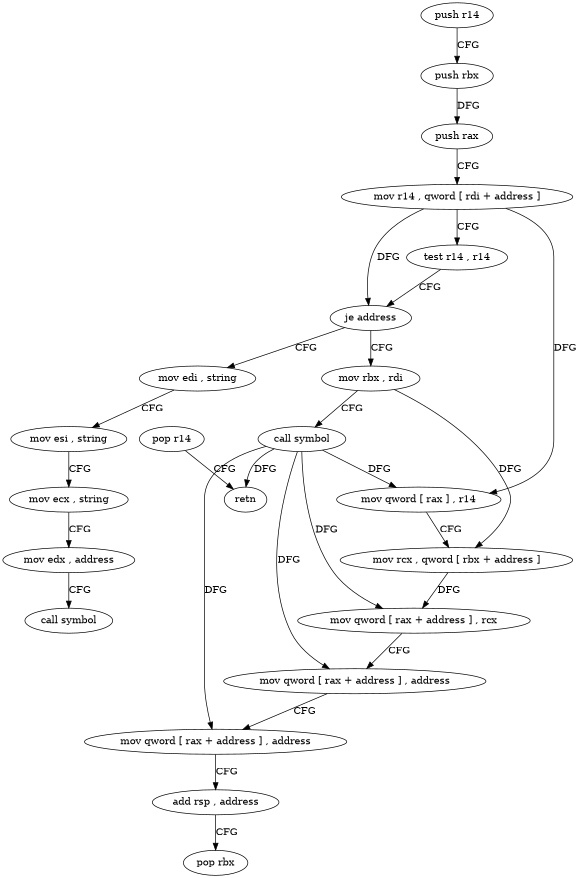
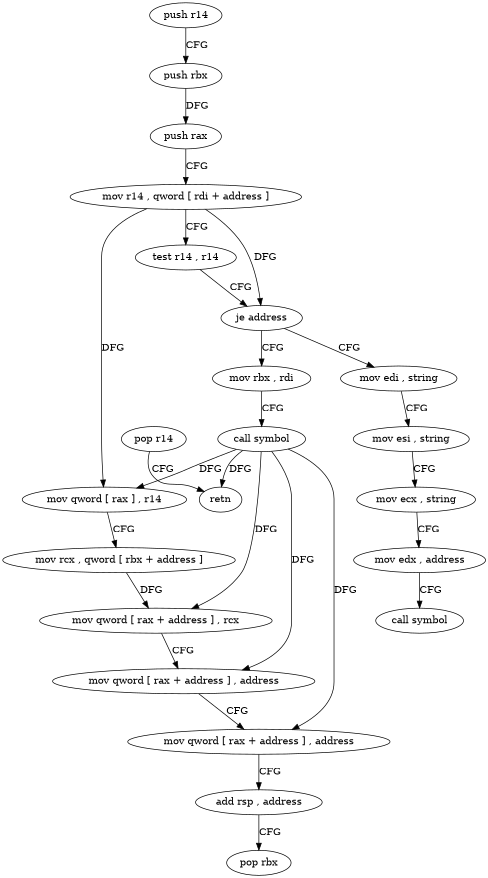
(483, 452) -> none
